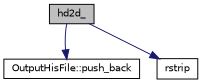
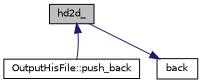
(65, 37) -> (78, 46)
(177, 69) -> (177, 69)
